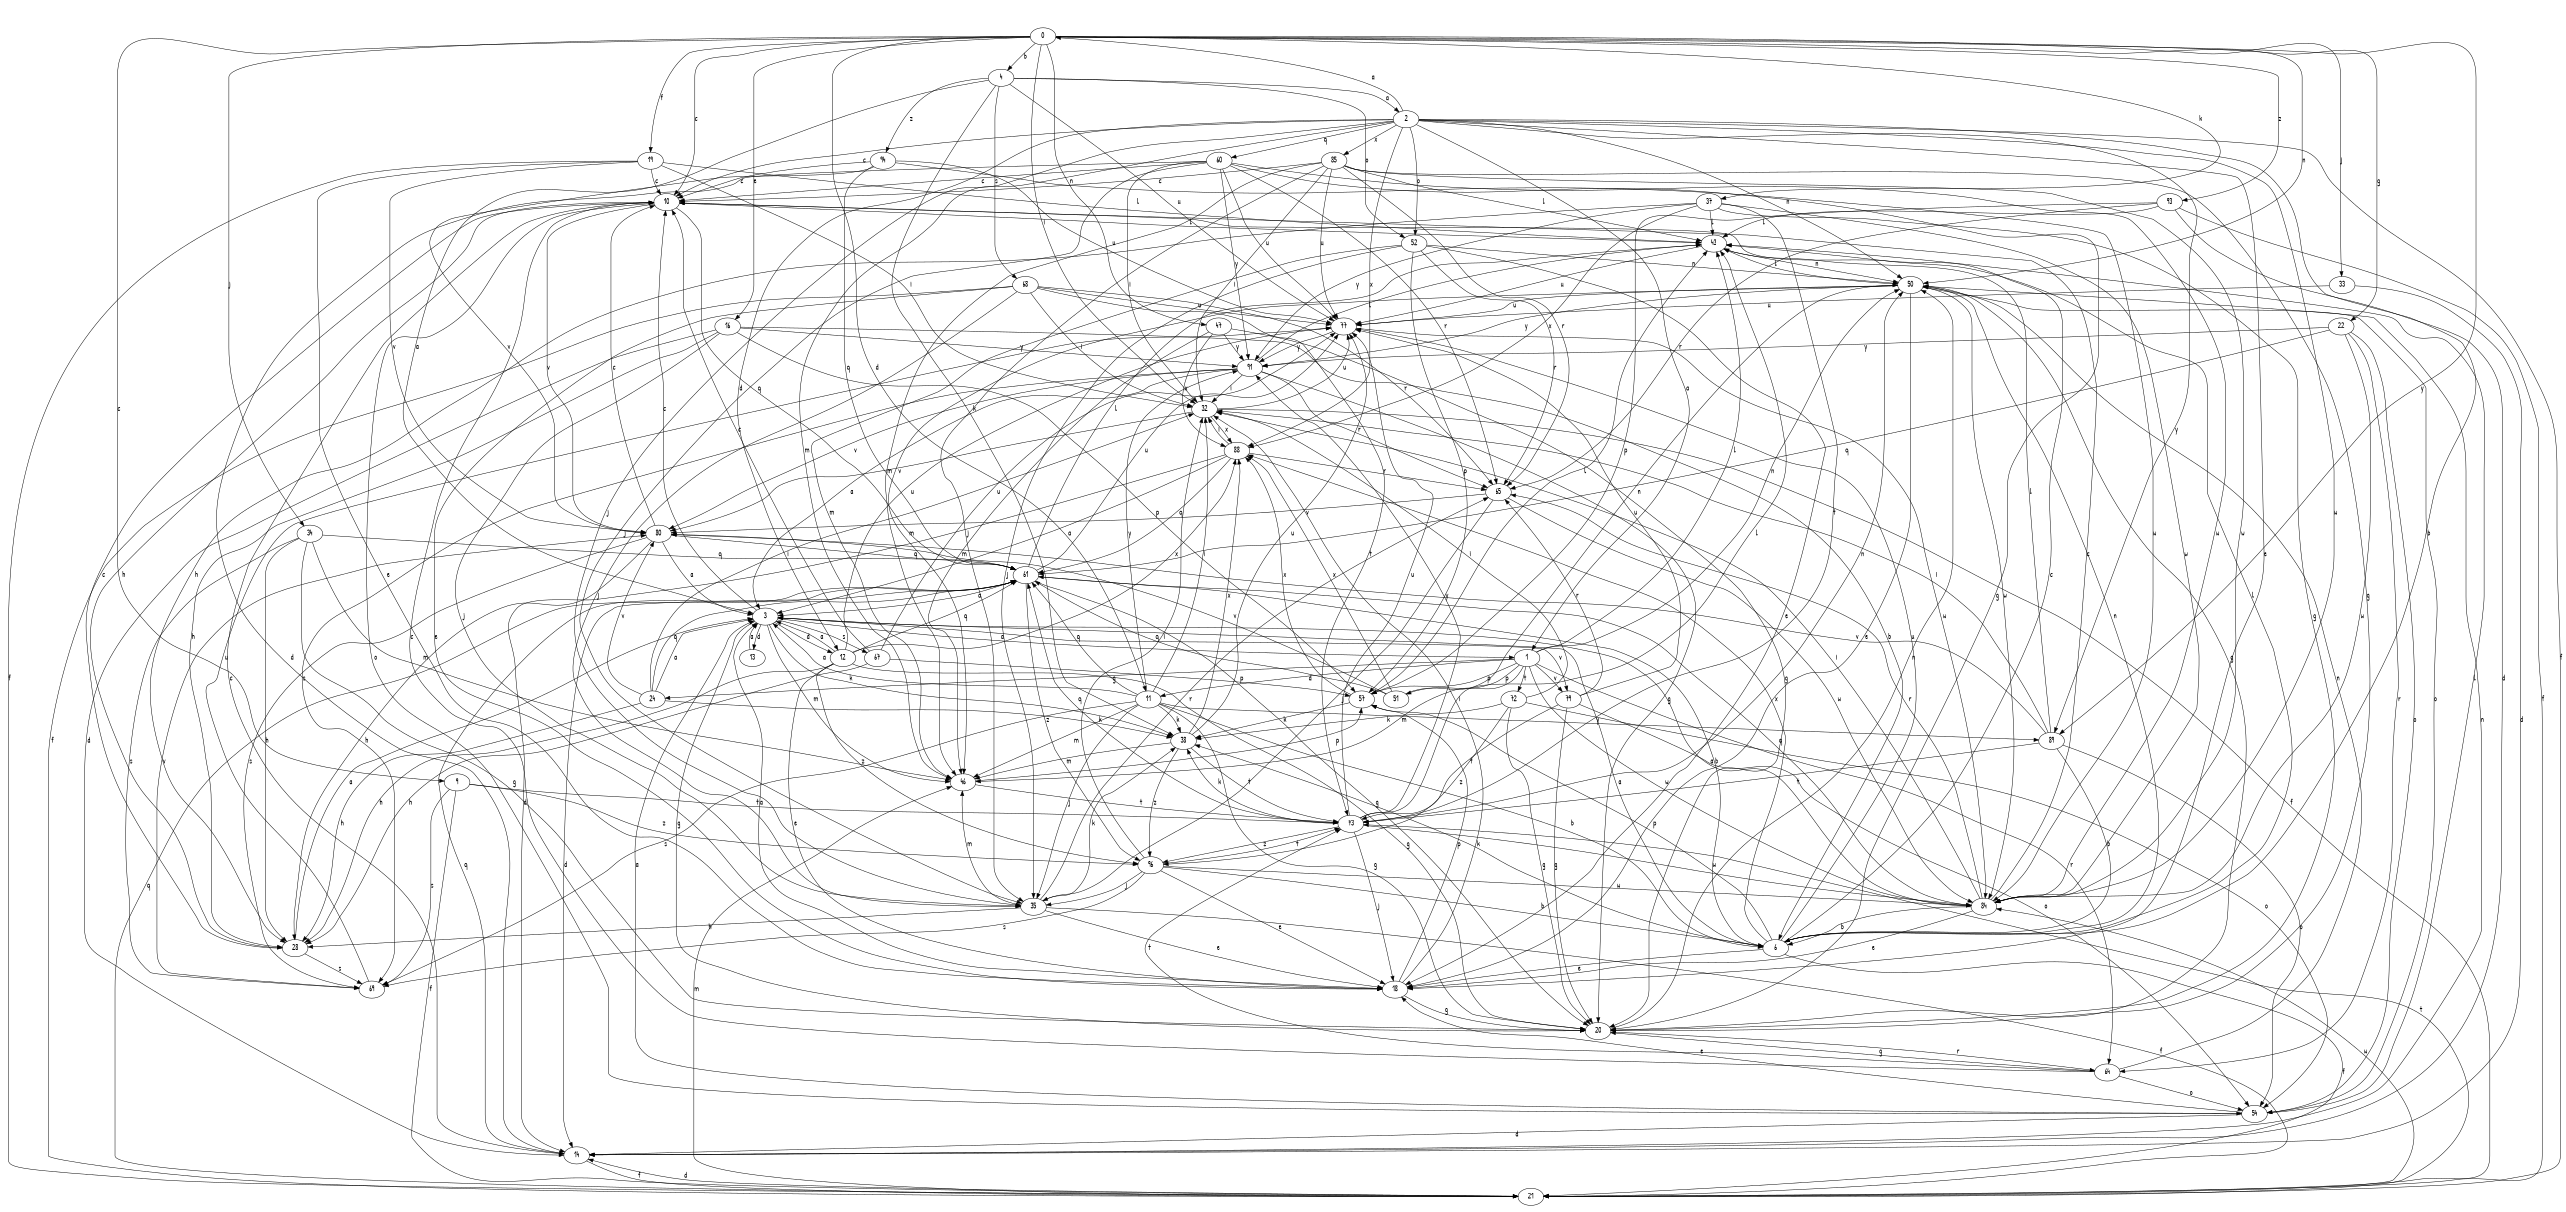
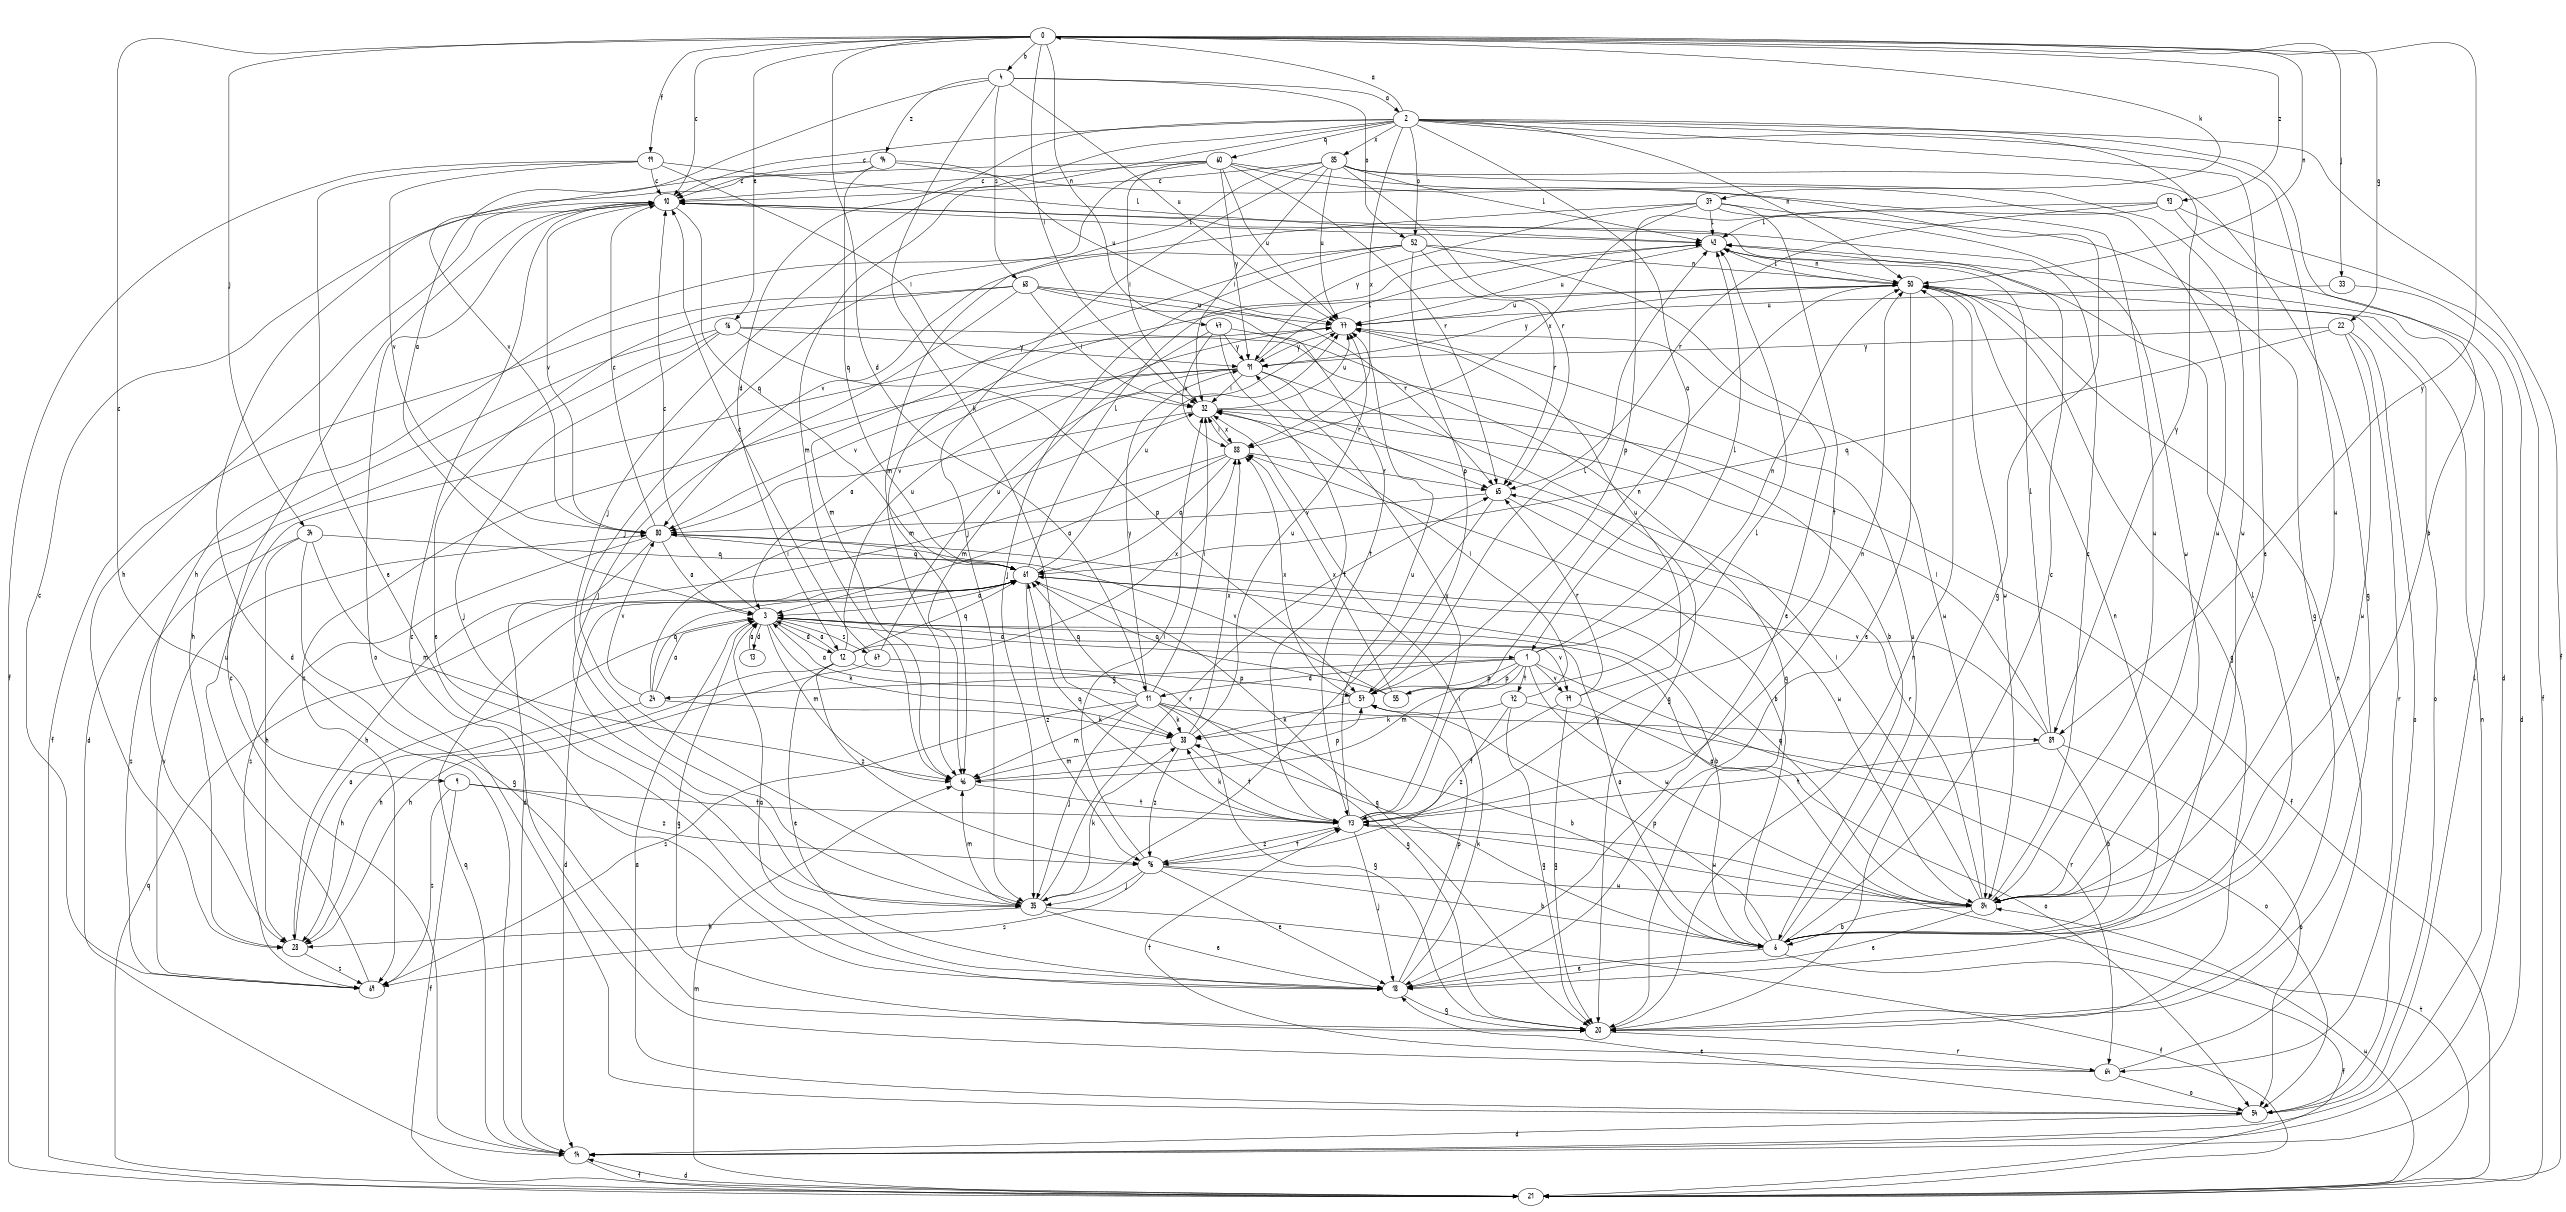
none -> (992, 282)
(162, 478) -> (54, 519)
none -> (1339, 582)
(1396, 699) -> (1396, 699)
(1776, 699) -> (1776, 699)
(1855, 1053) -> none
